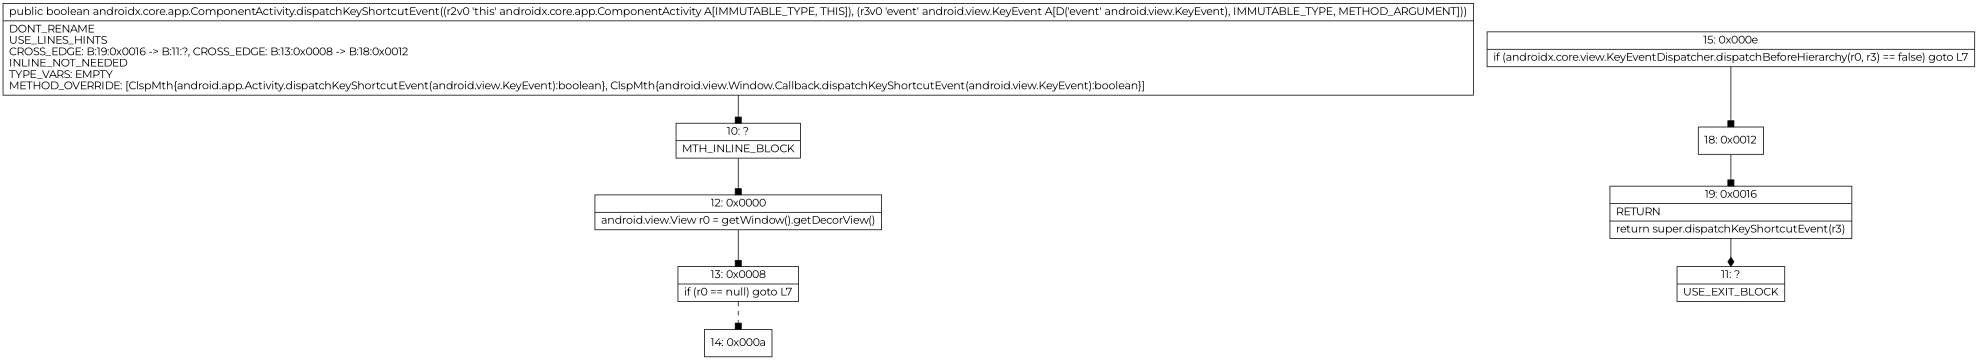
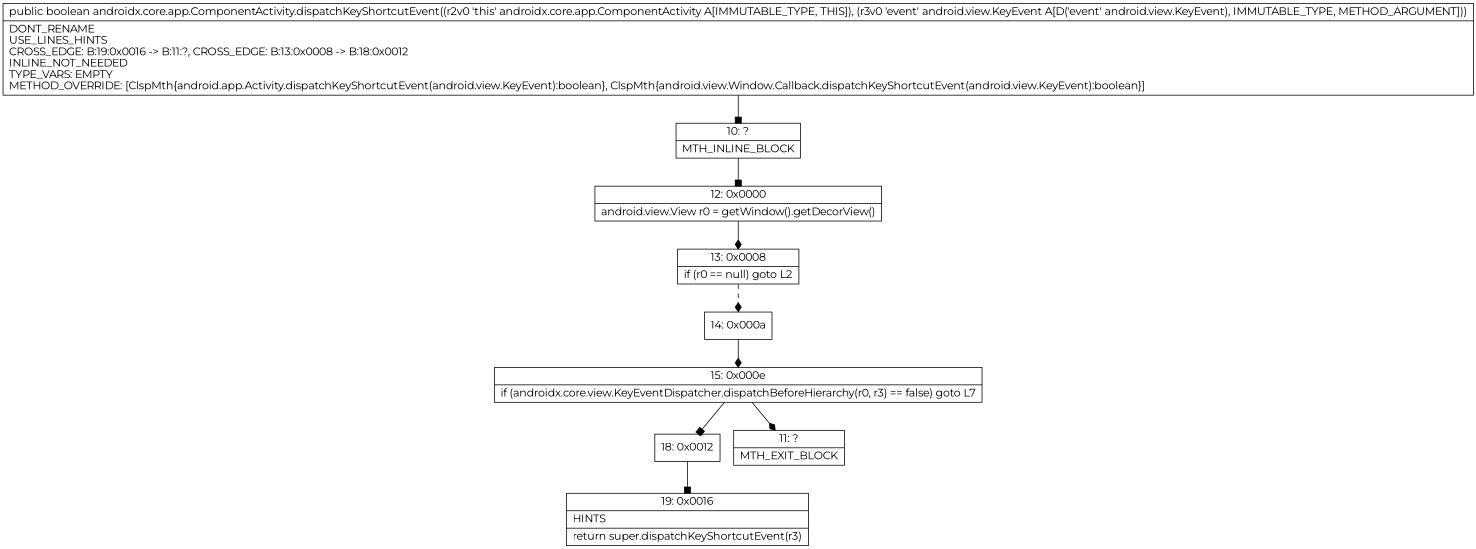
(1638, 212) -> (589, 519)
(738, 244) -> (738, 230)
(1731, 248) -> (761, 413)
(738, 292) -> (738, 275)
(1731, 292) -> (789, 456)
(738, 312) -> (738, 293)
none -> (738, 349)
